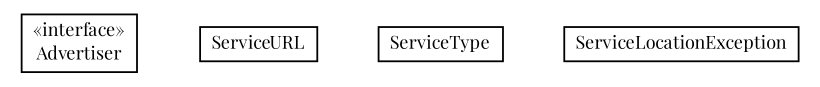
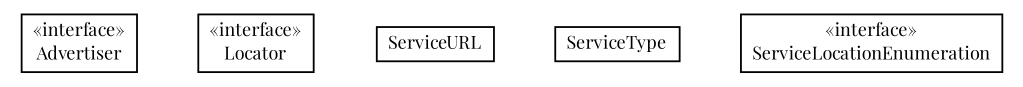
none -> (256, 43)
(681, 43) -> none
none -> (871, 43)
